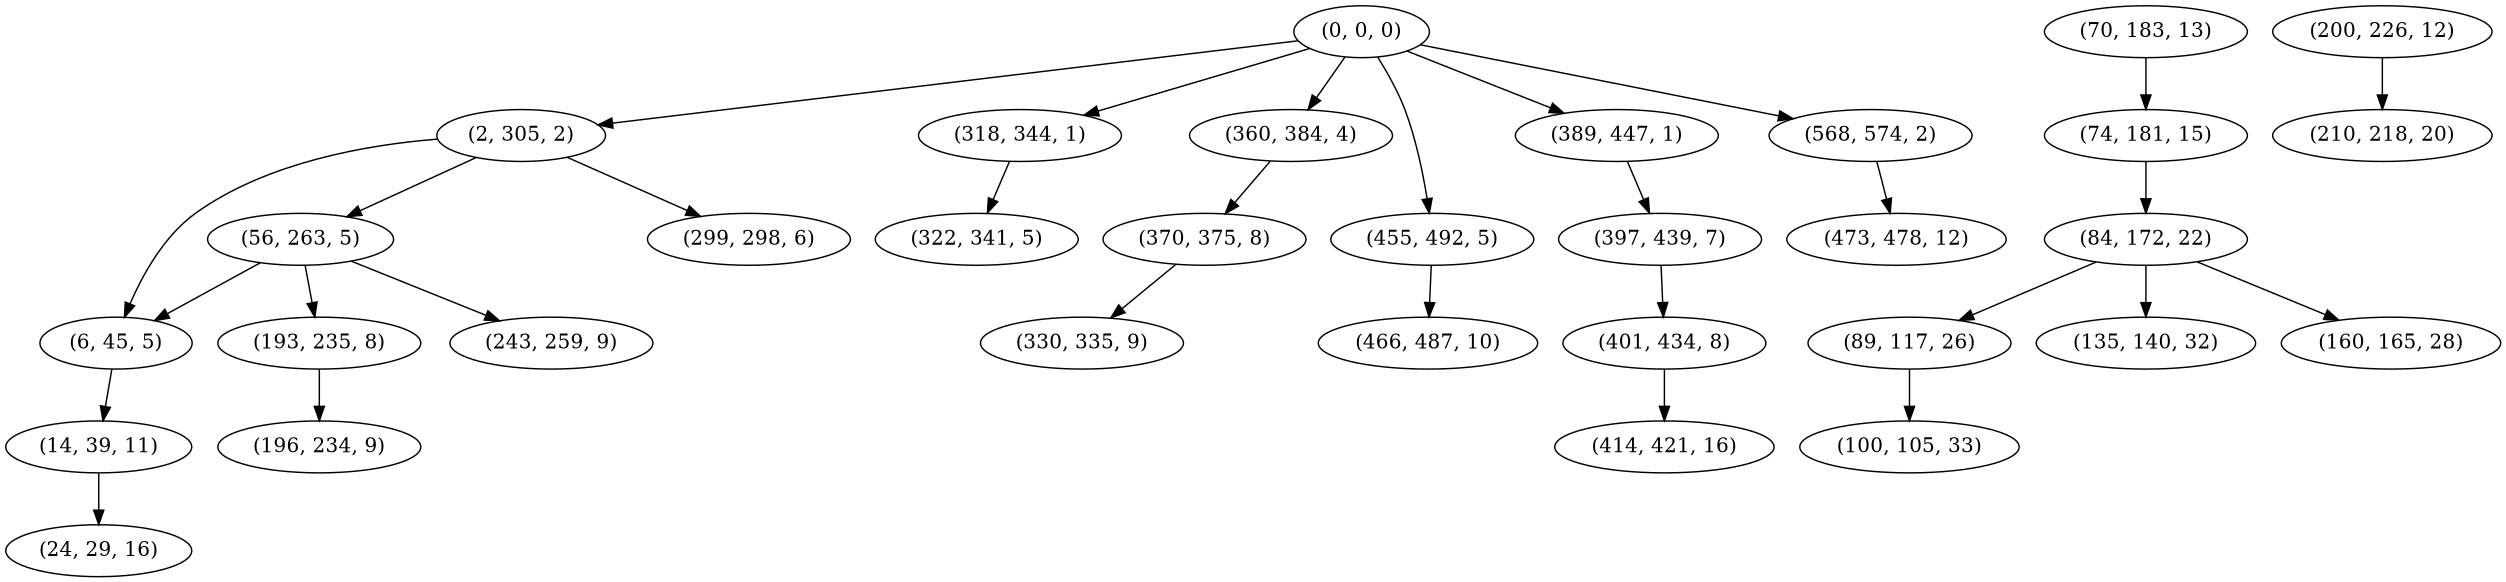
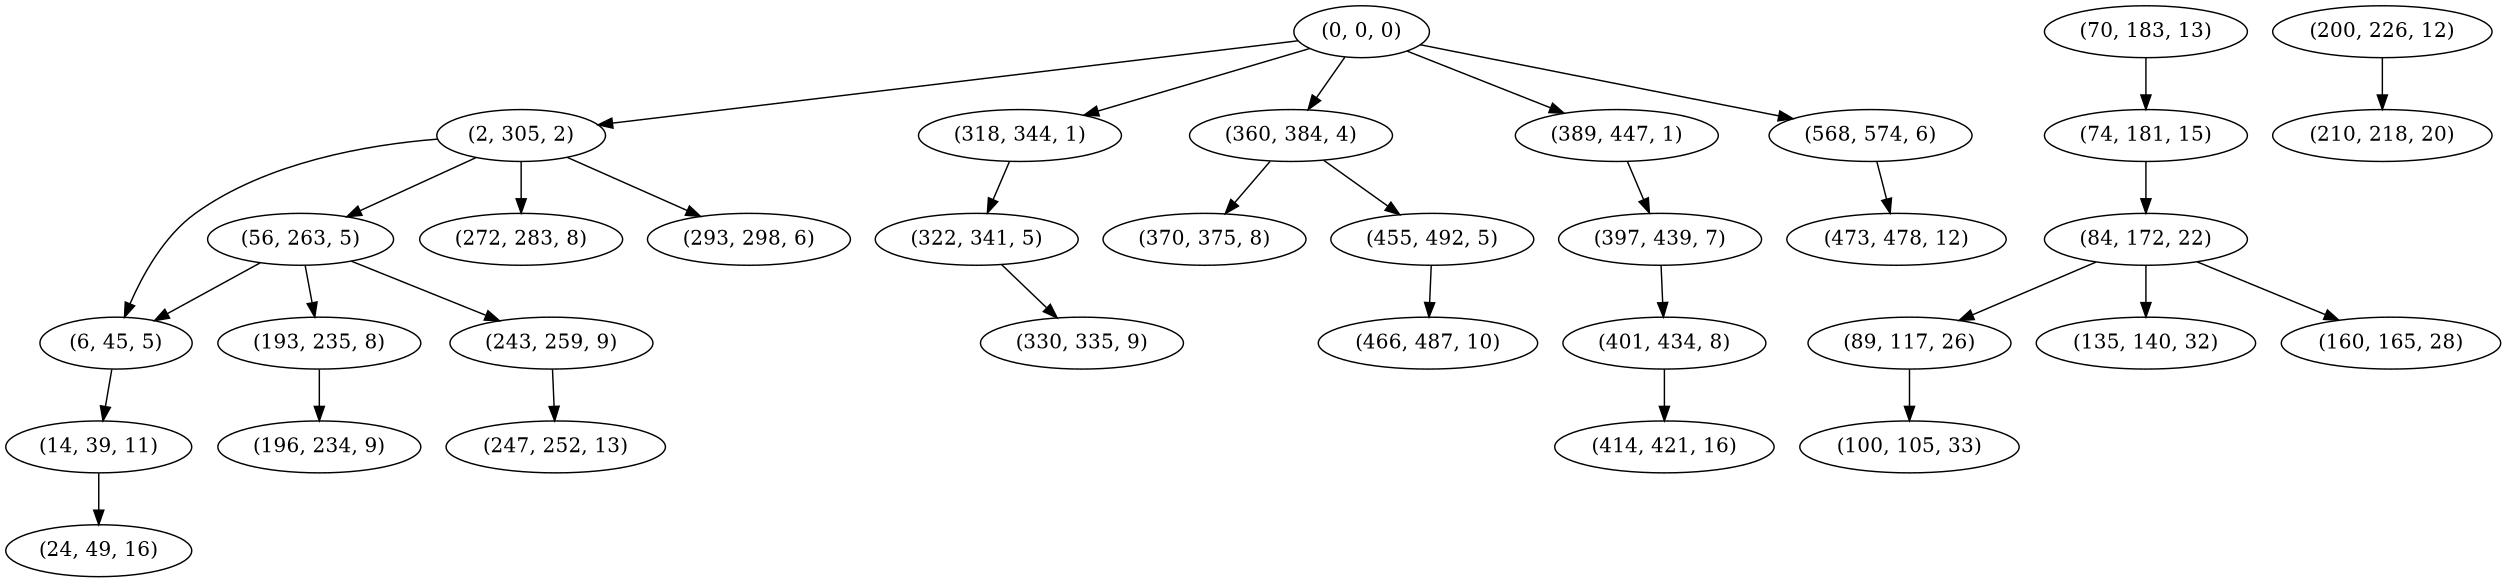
(1410, 125) -> (1356, 183)
(1871, 136) -> (1871, 136)
none -> (521, 239)
(749, 239) -> (749, 239)
(1149, 287) -> (1024, 286)
none -> (556, 447)
(99, 551) -> (99, 551)
